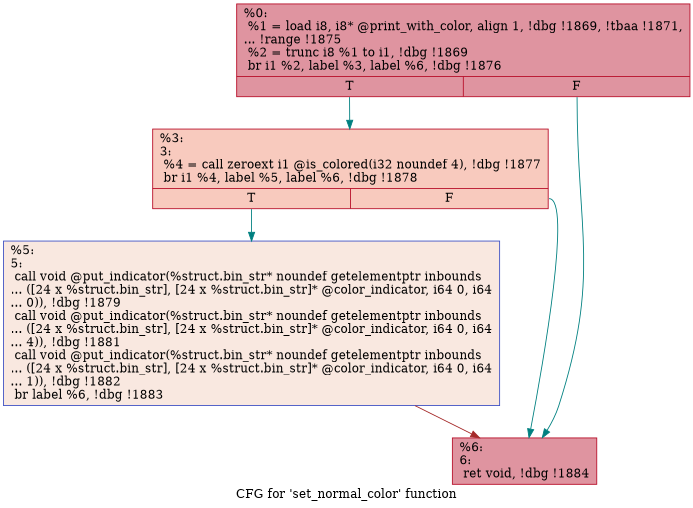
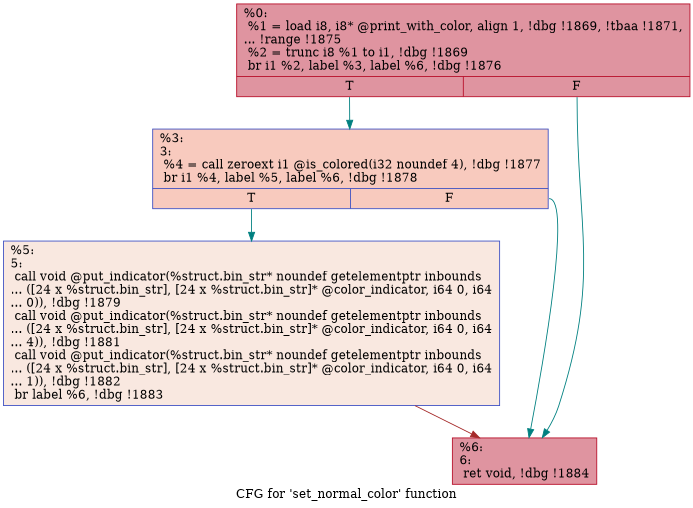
(350, 169) -> (350, 169)
